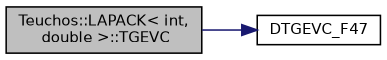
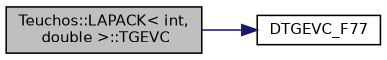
(319, 30) -> (319, 30)
